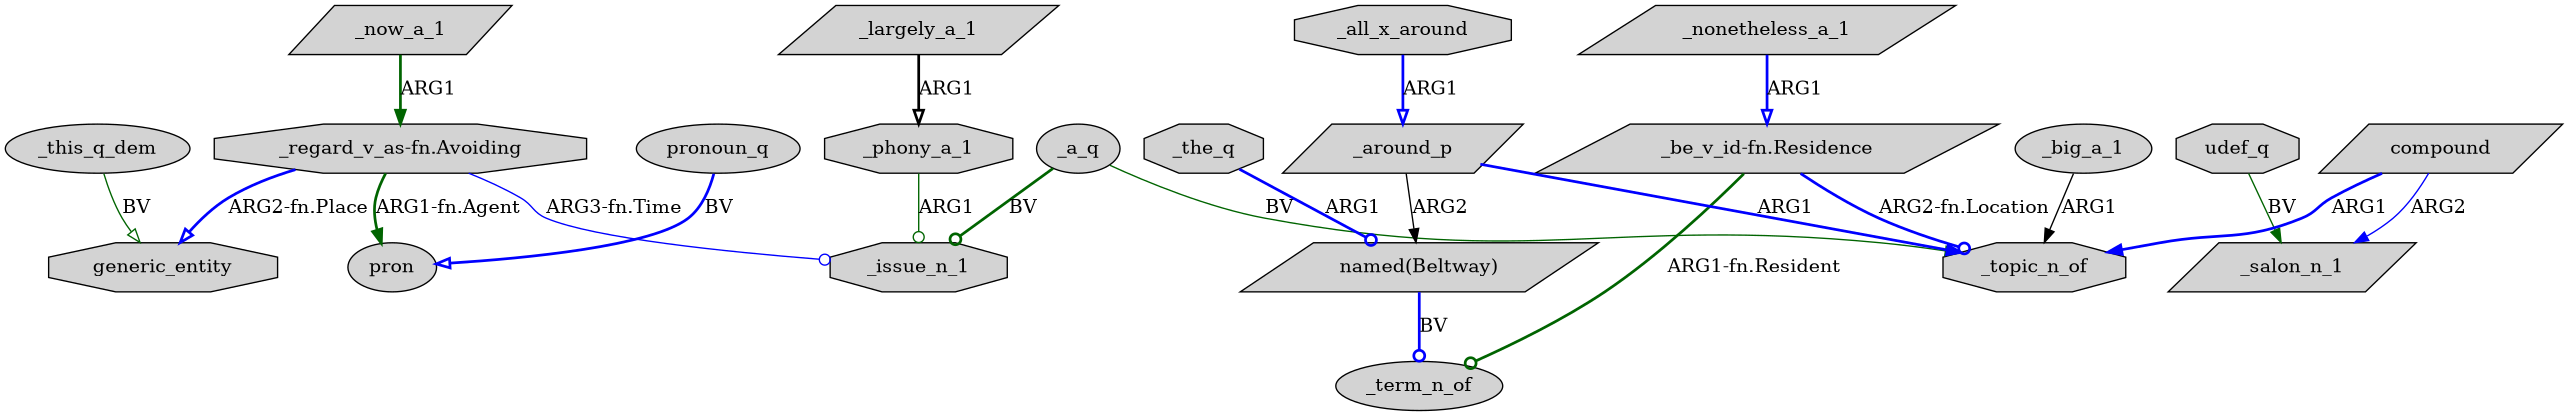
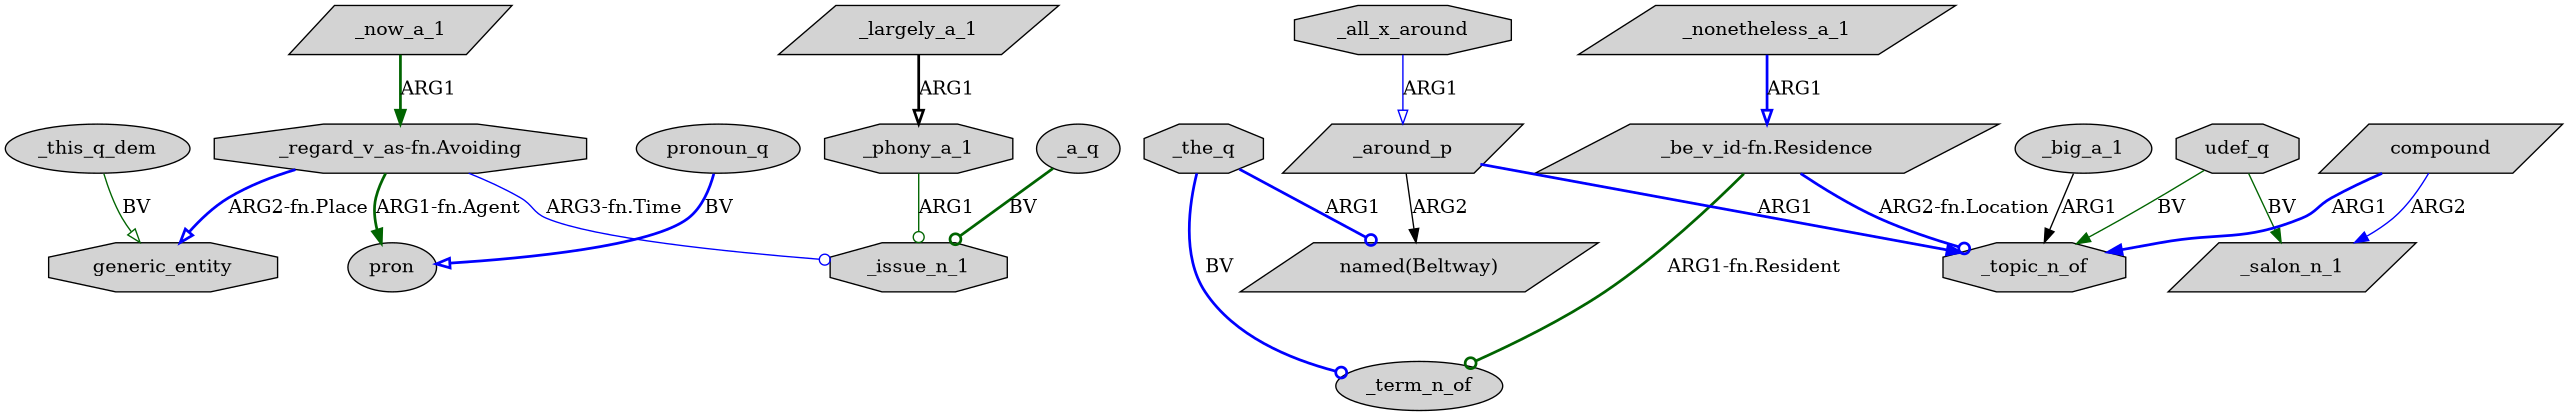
(1403, 82) -> (1403, 82)
(1523, 241) -> (2147, 205)
(1419, 321) -> (1215, 305)
